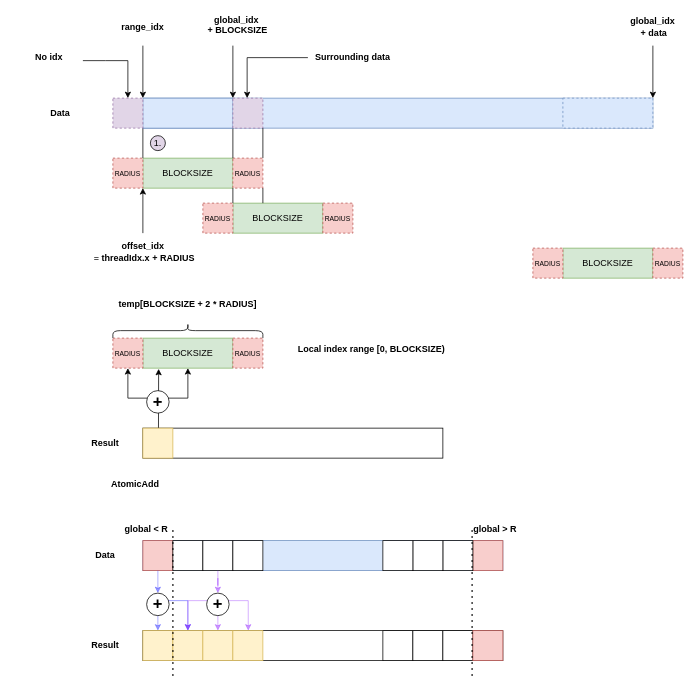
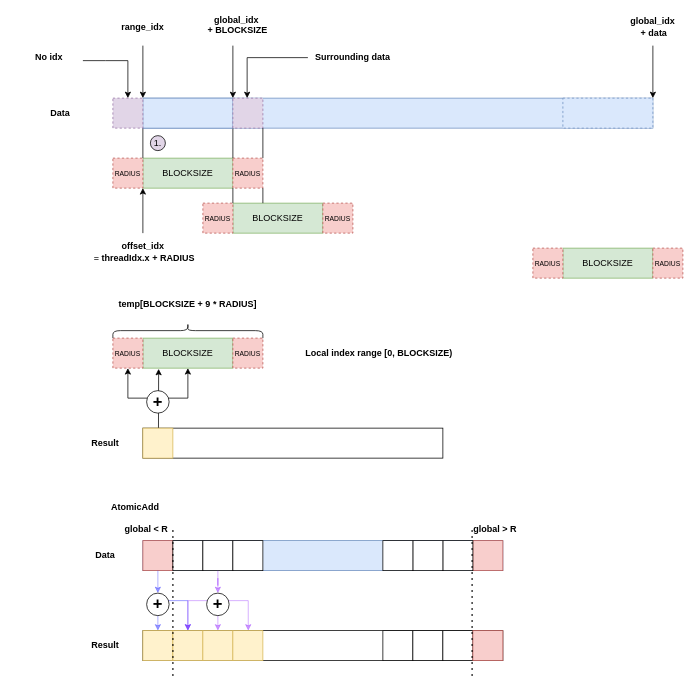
(188, 304) -> (188, 304)
(372, 349) -> (379, 353)
(135, 484) -> (135, 507)
